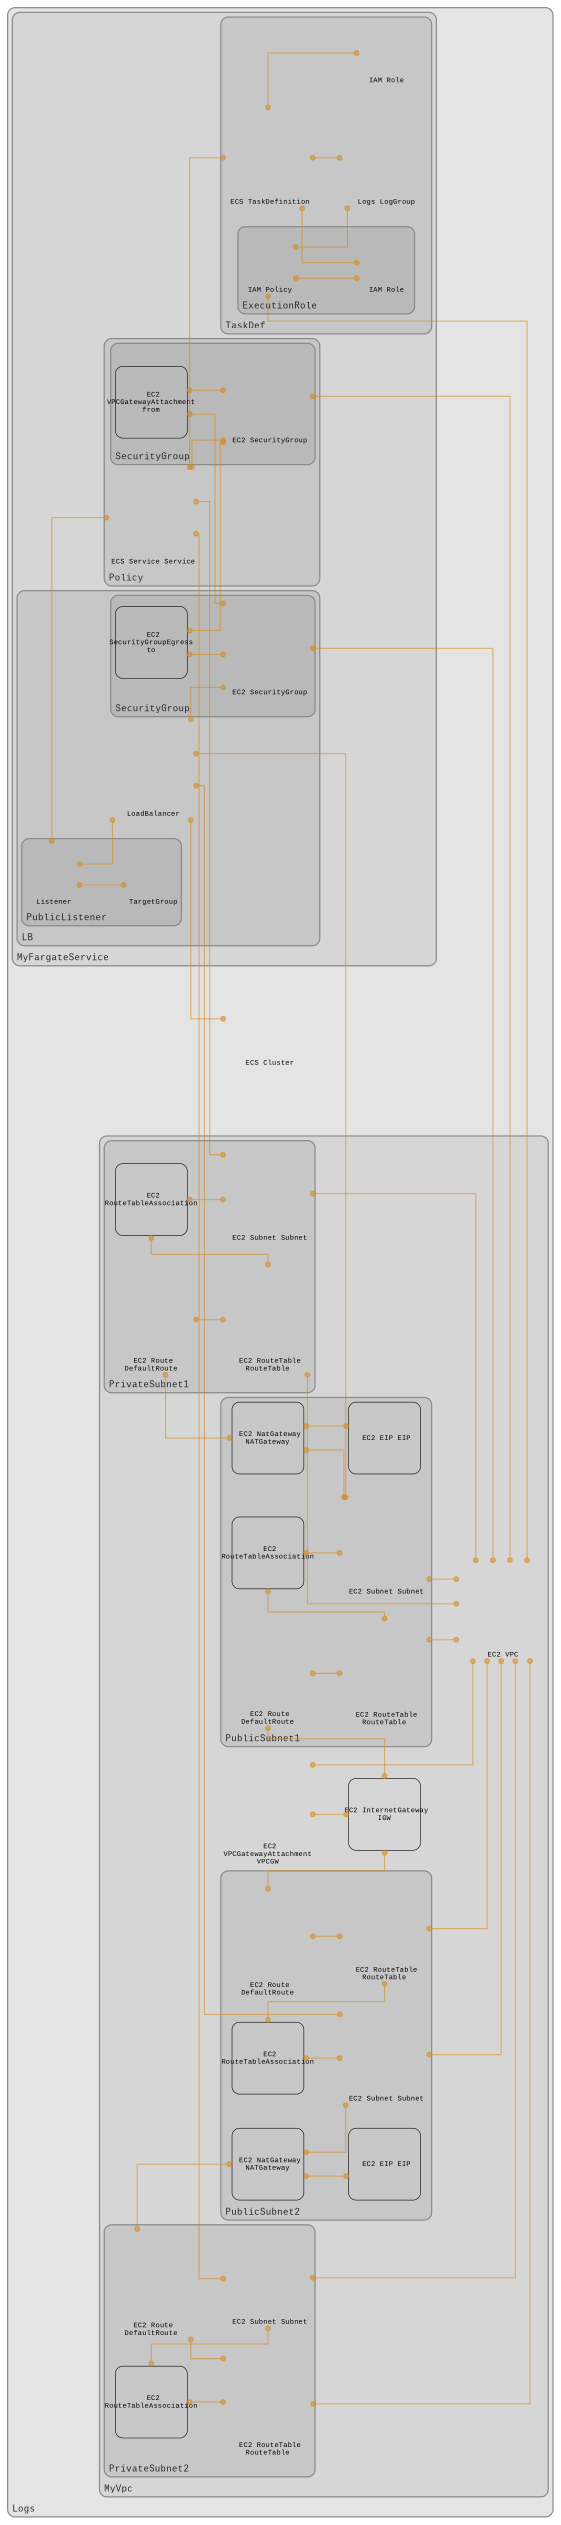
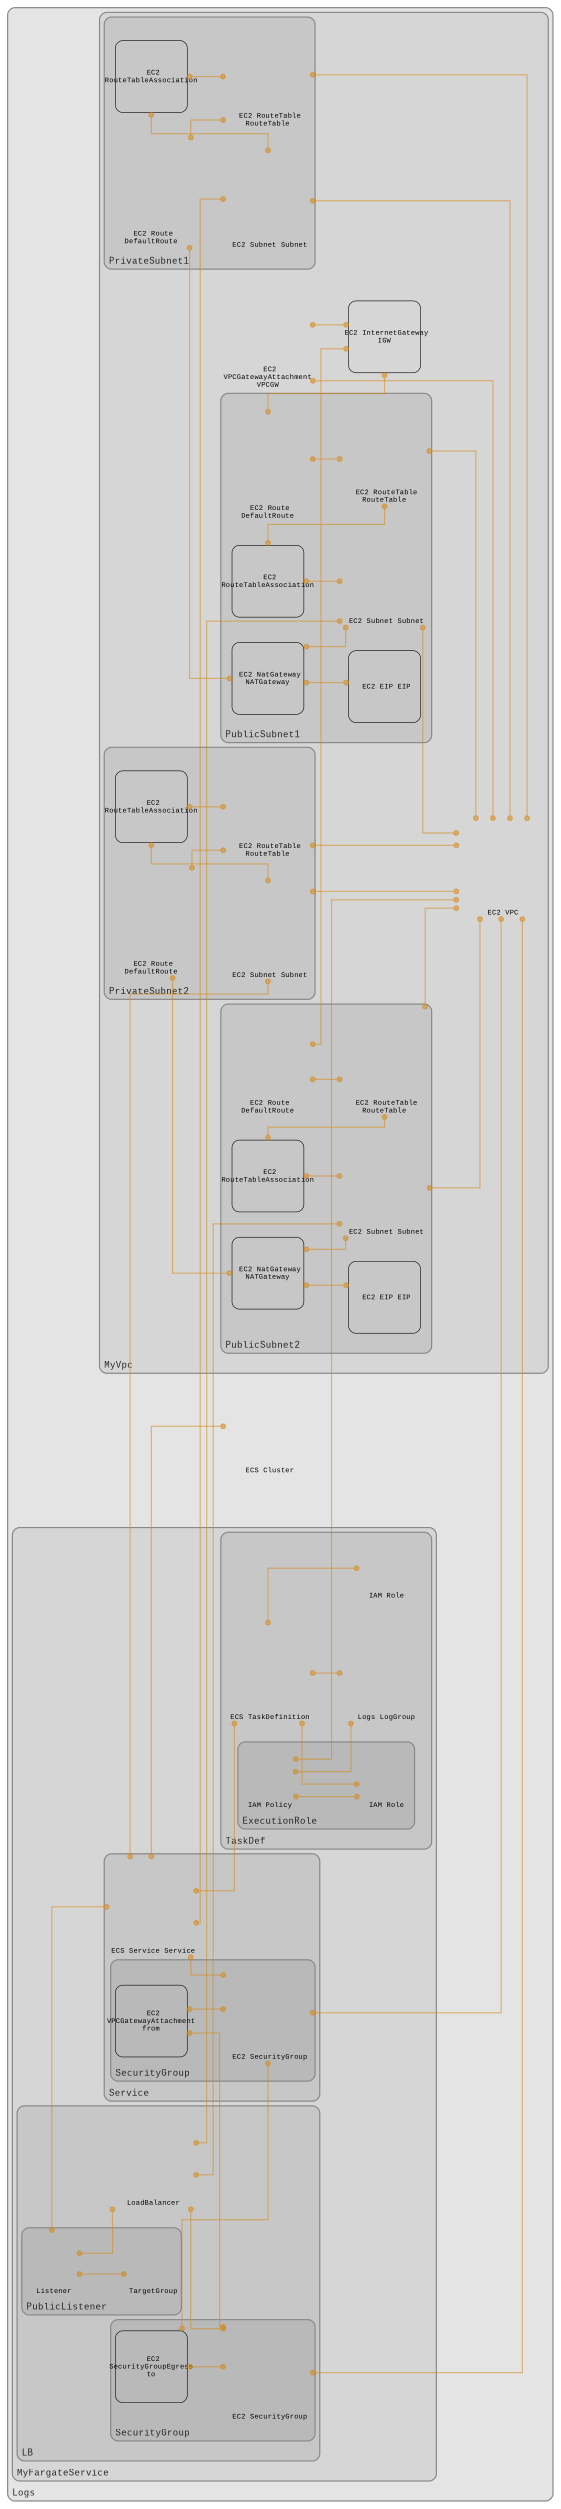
(126, 578) -> (129, 2094)
(191, 936) -> (151, 1605)
